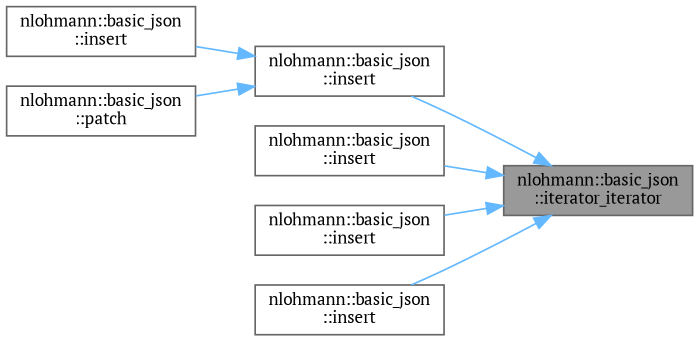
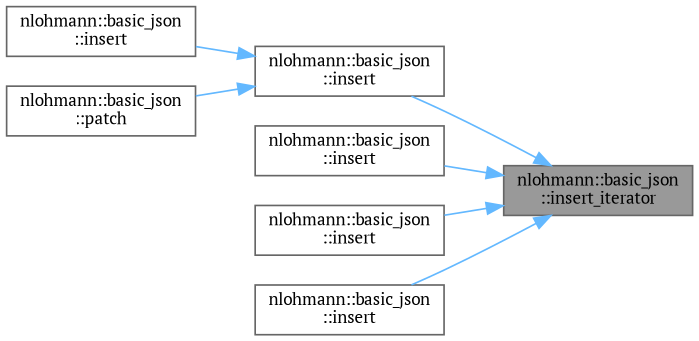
(598, 191) -> (598, 191)
